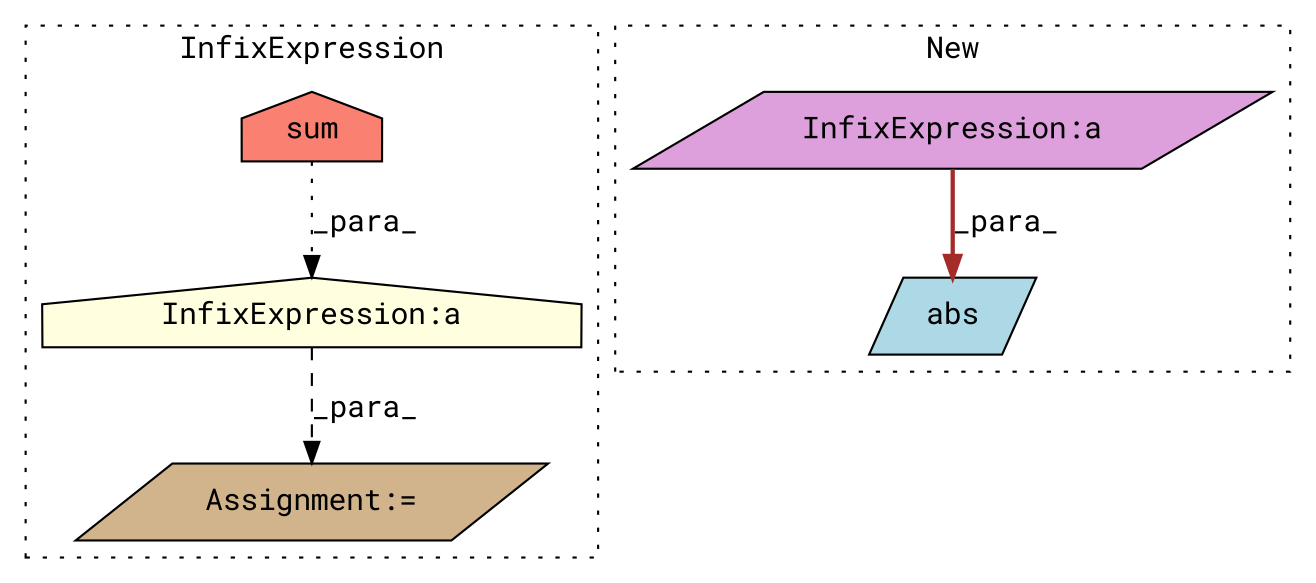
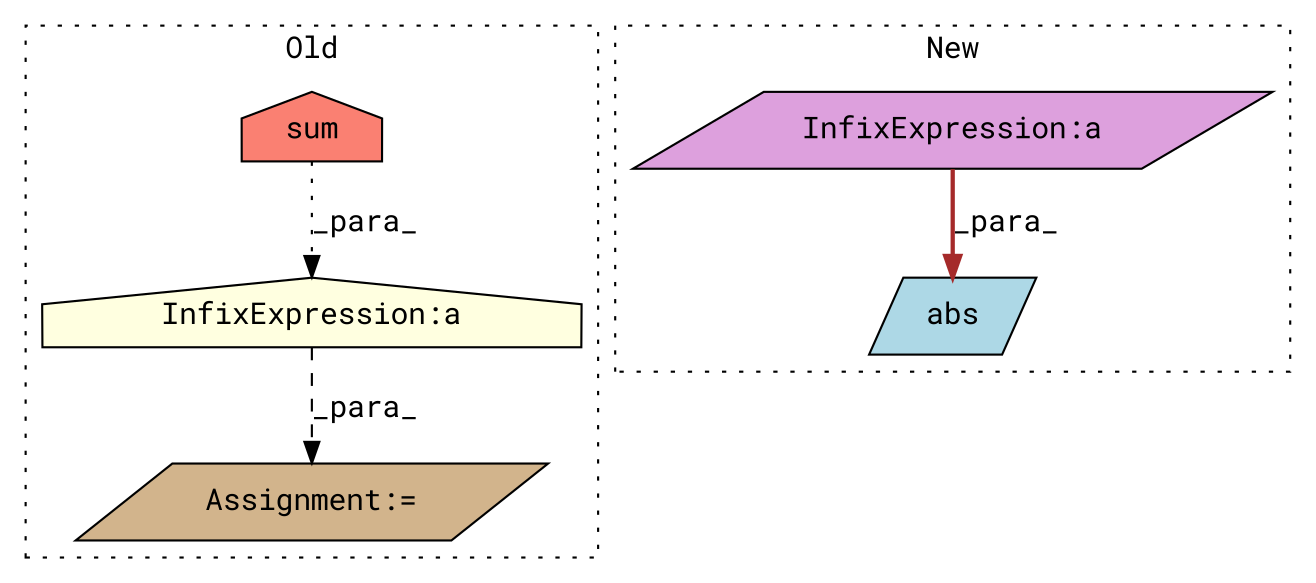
(312, 50) -> (312, 50)
